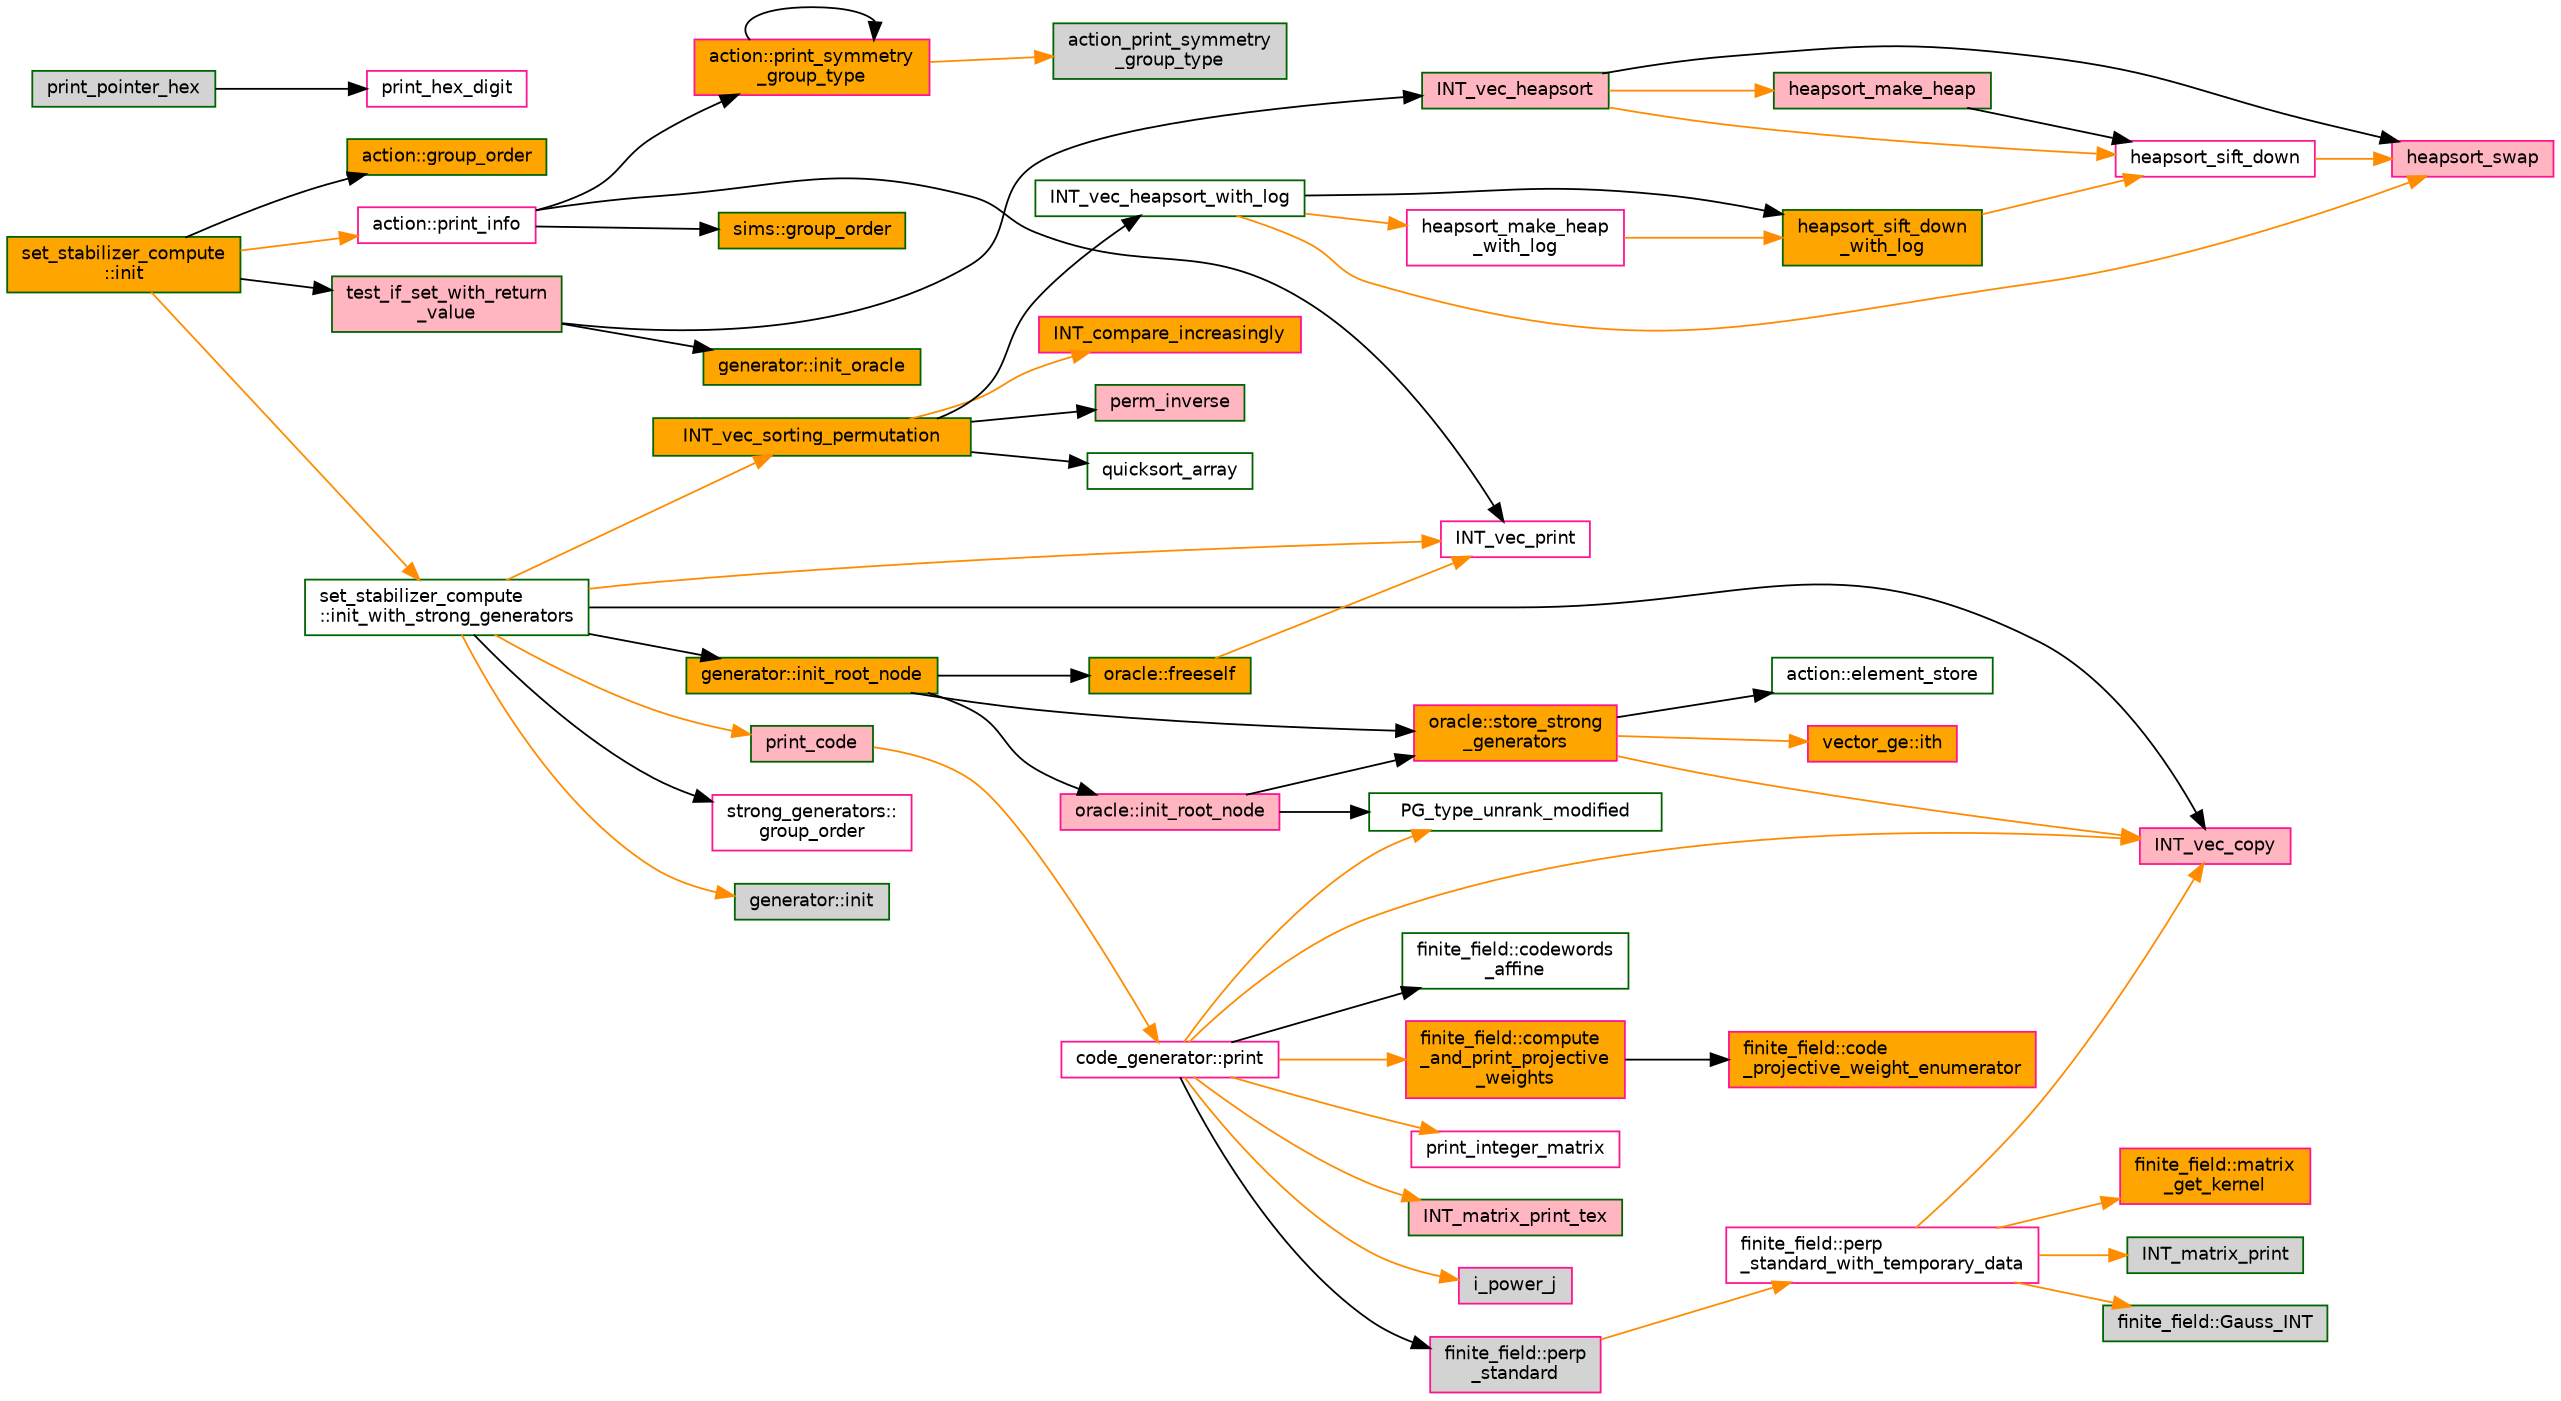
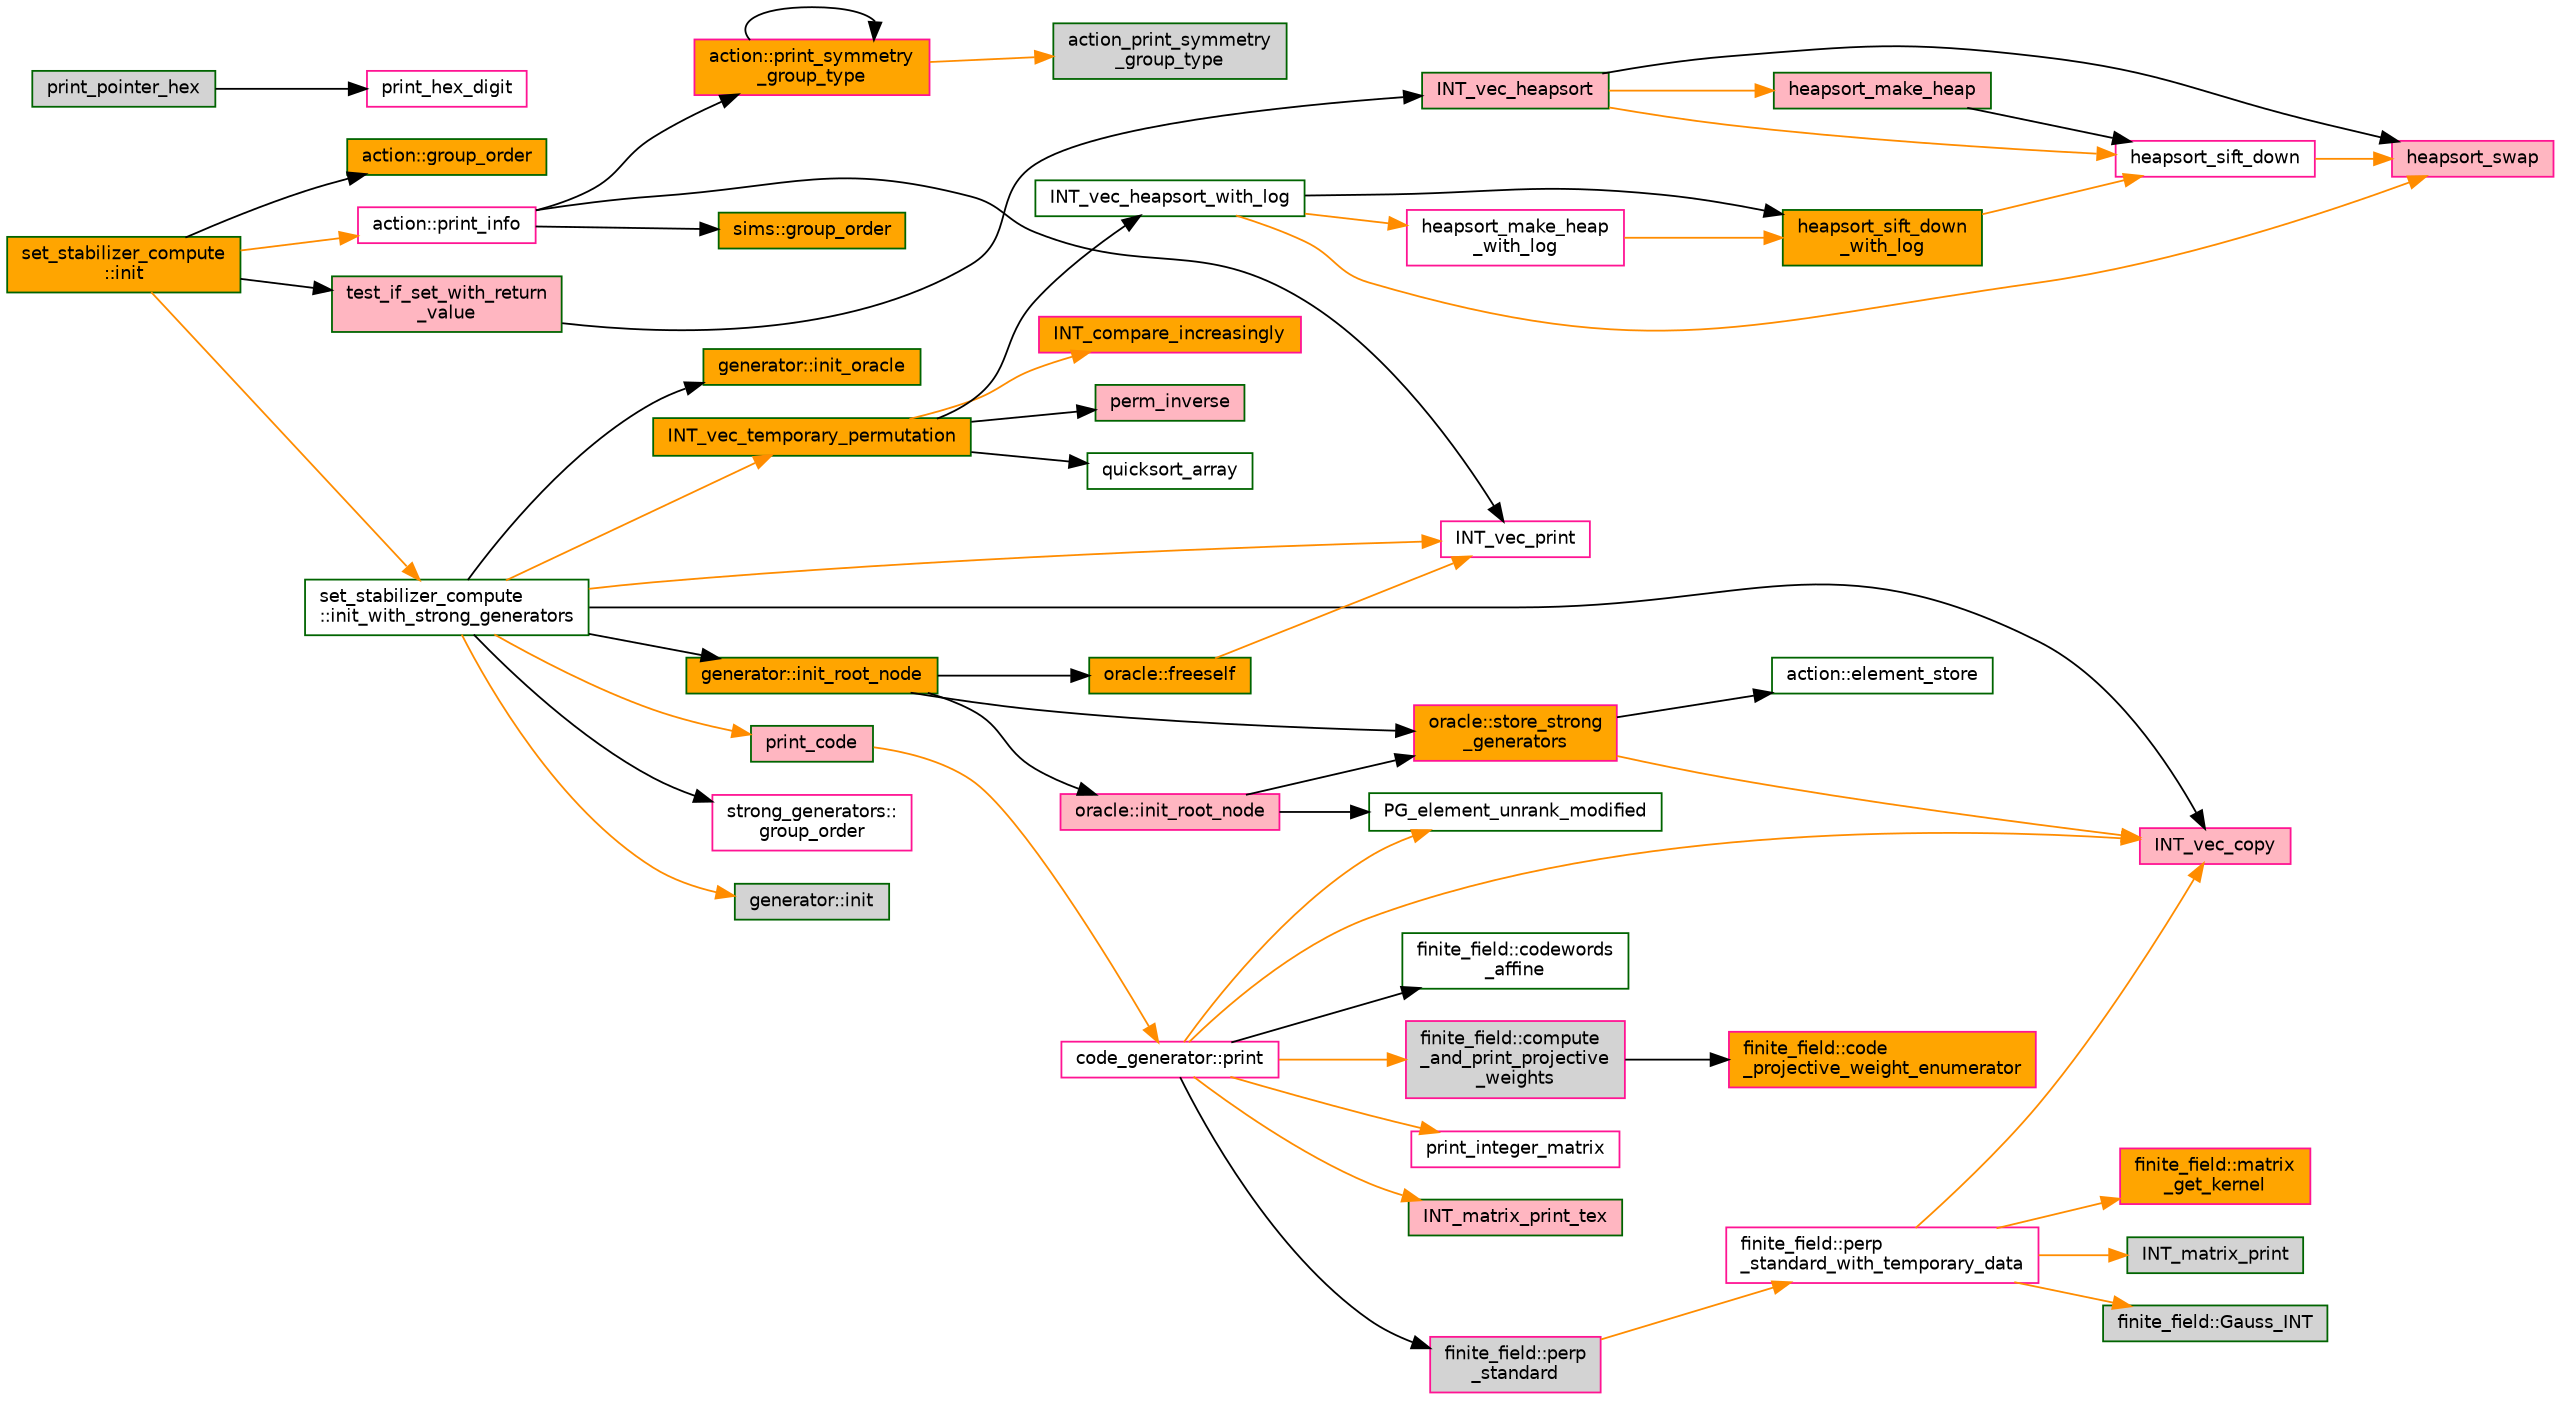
(661, 341) -> (564, 470)
(812, 437) -> (812, 437)
(1882, 744) -> none
(1515, 812) -> (1515, 812)
(1515, 1060) -> (1515, 1060)
(1515, 1286) -> none
